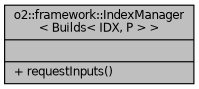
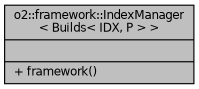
(63, 72) -> (56, 72)
